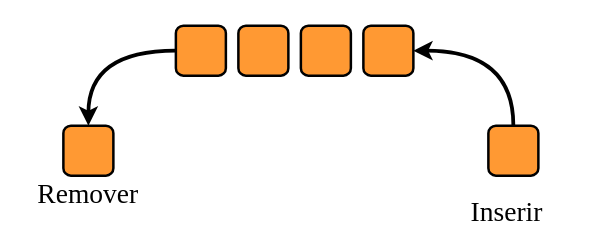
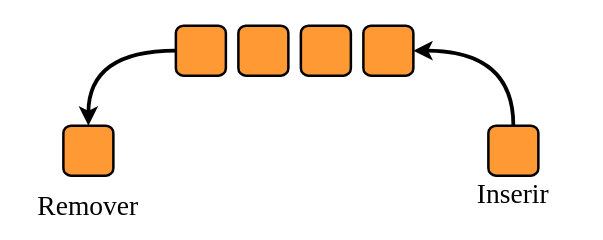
(88, 194) -> (88, 207)
(507, 213) -> (513, 194)
